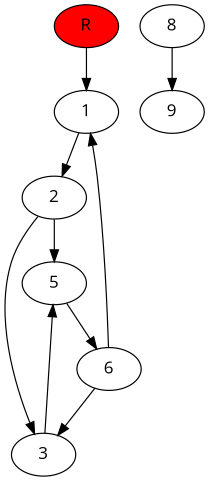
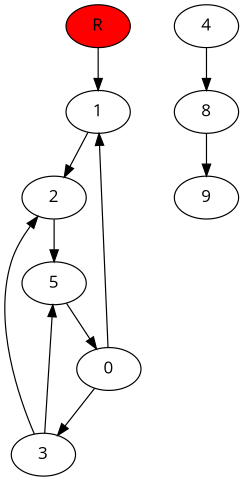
none -> (206, 26)
(5, 317) -> (6, 329)
(109, 369) -> (109, 369)
